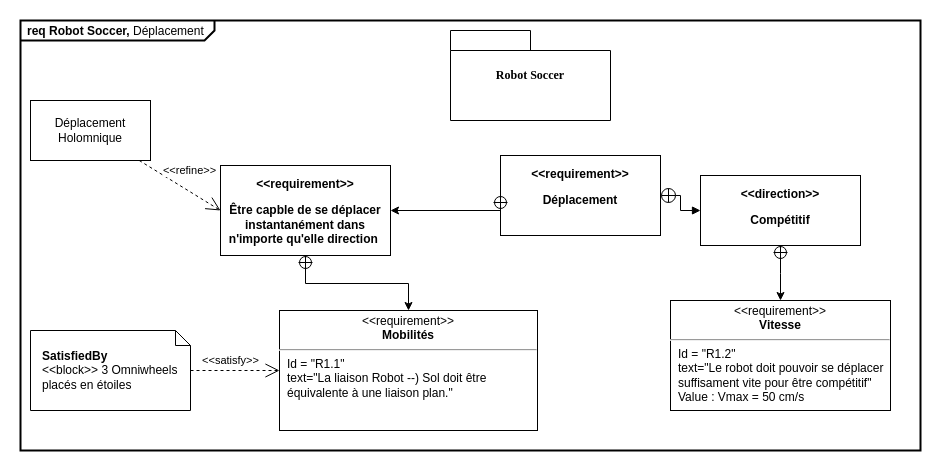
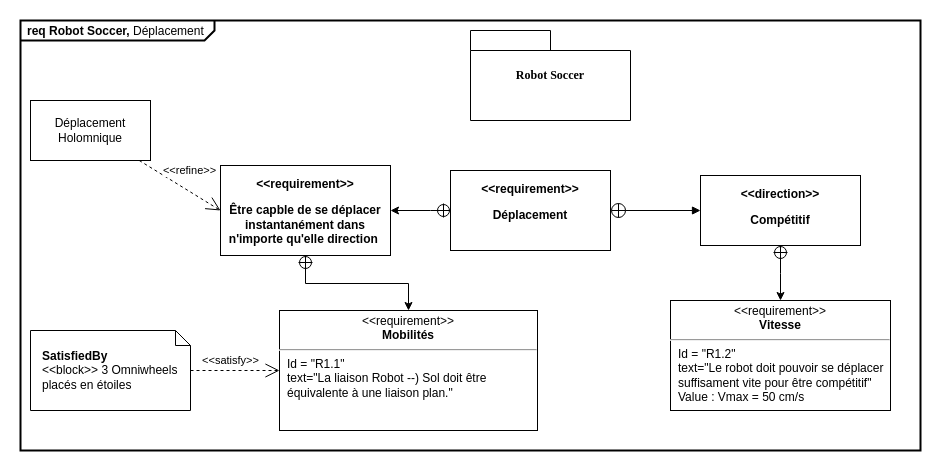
(531, 76) -> (551, 76)
(581, 196) -> (531, 211)
